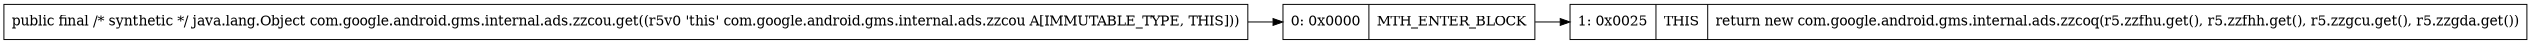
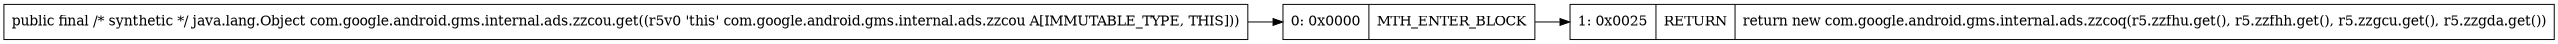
(1682, 21) -> (1695, 21)
